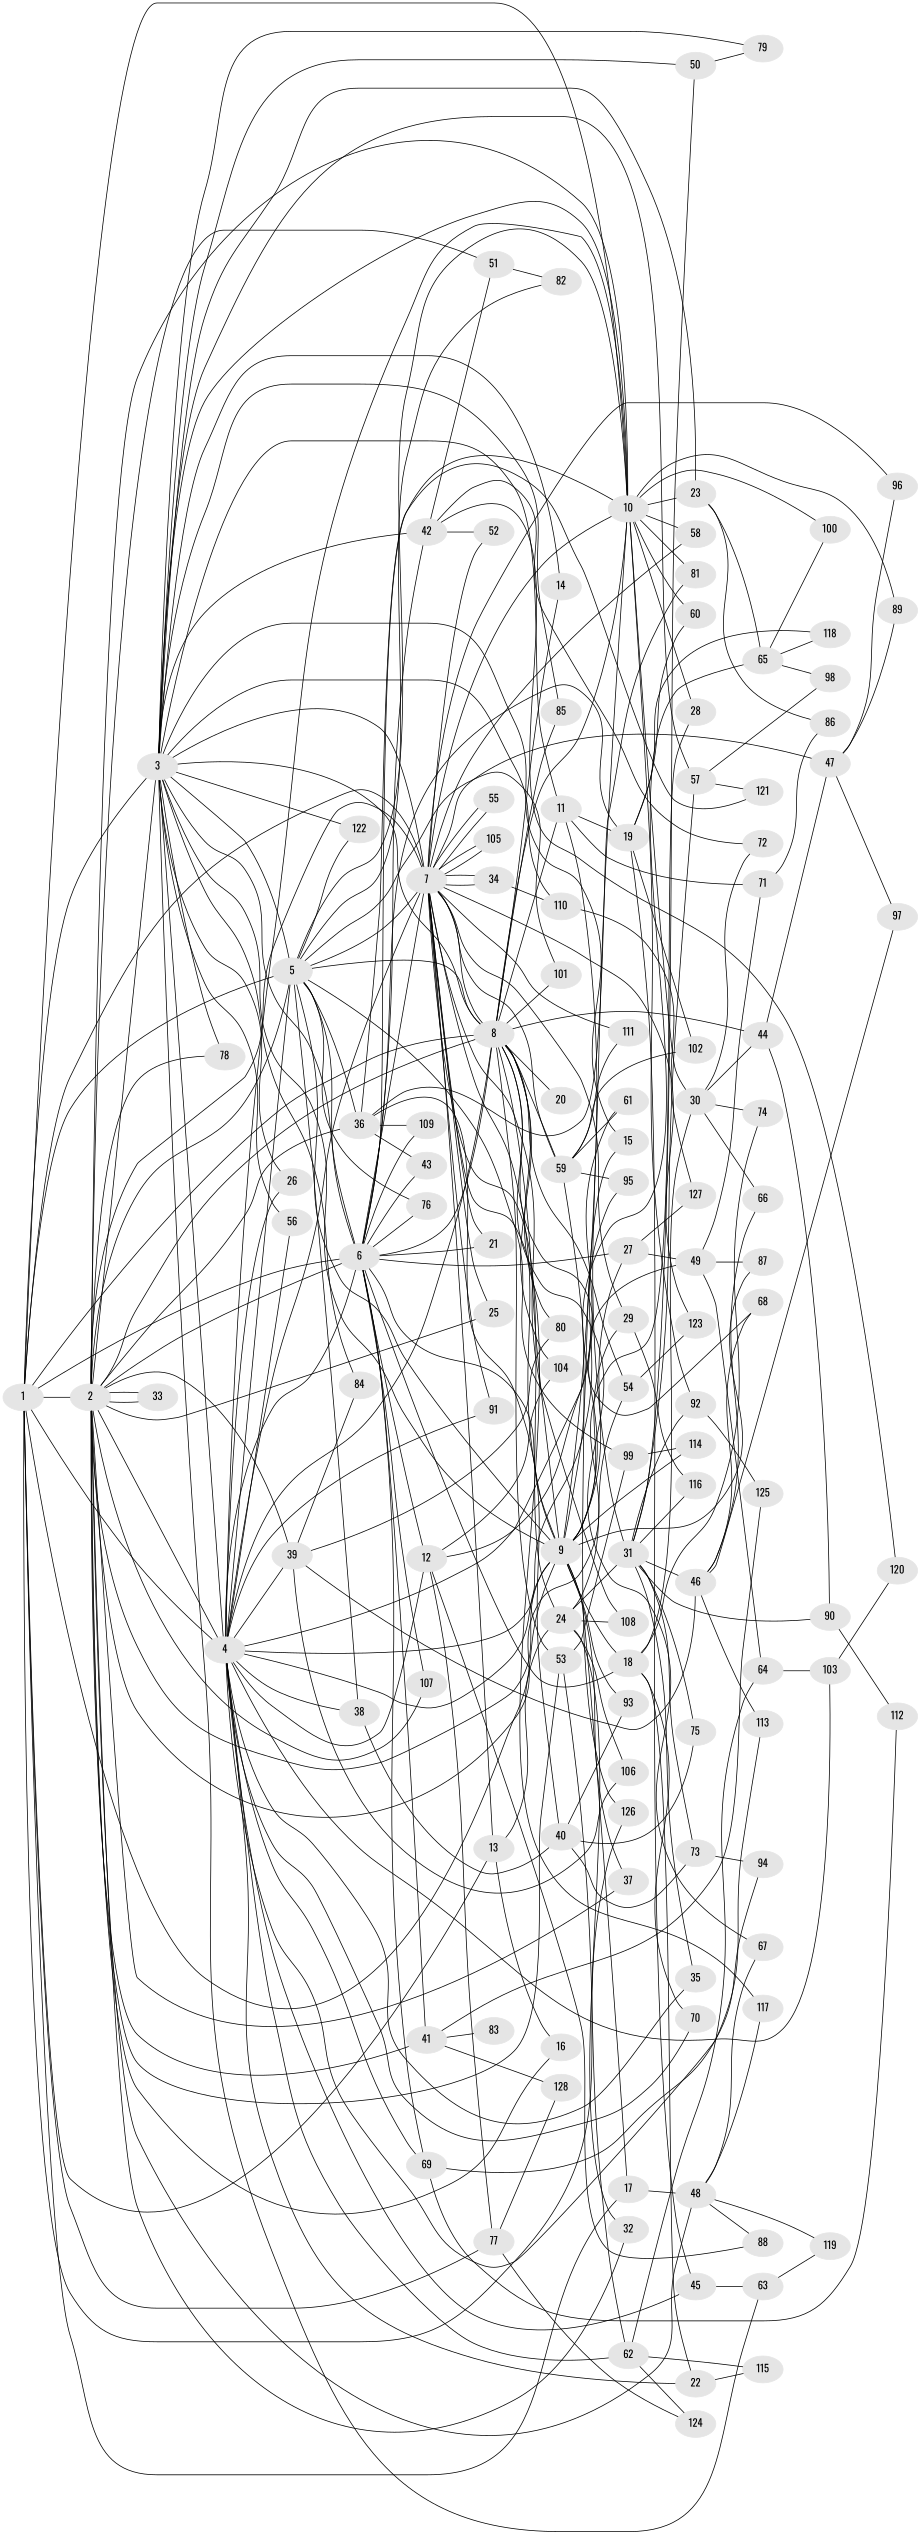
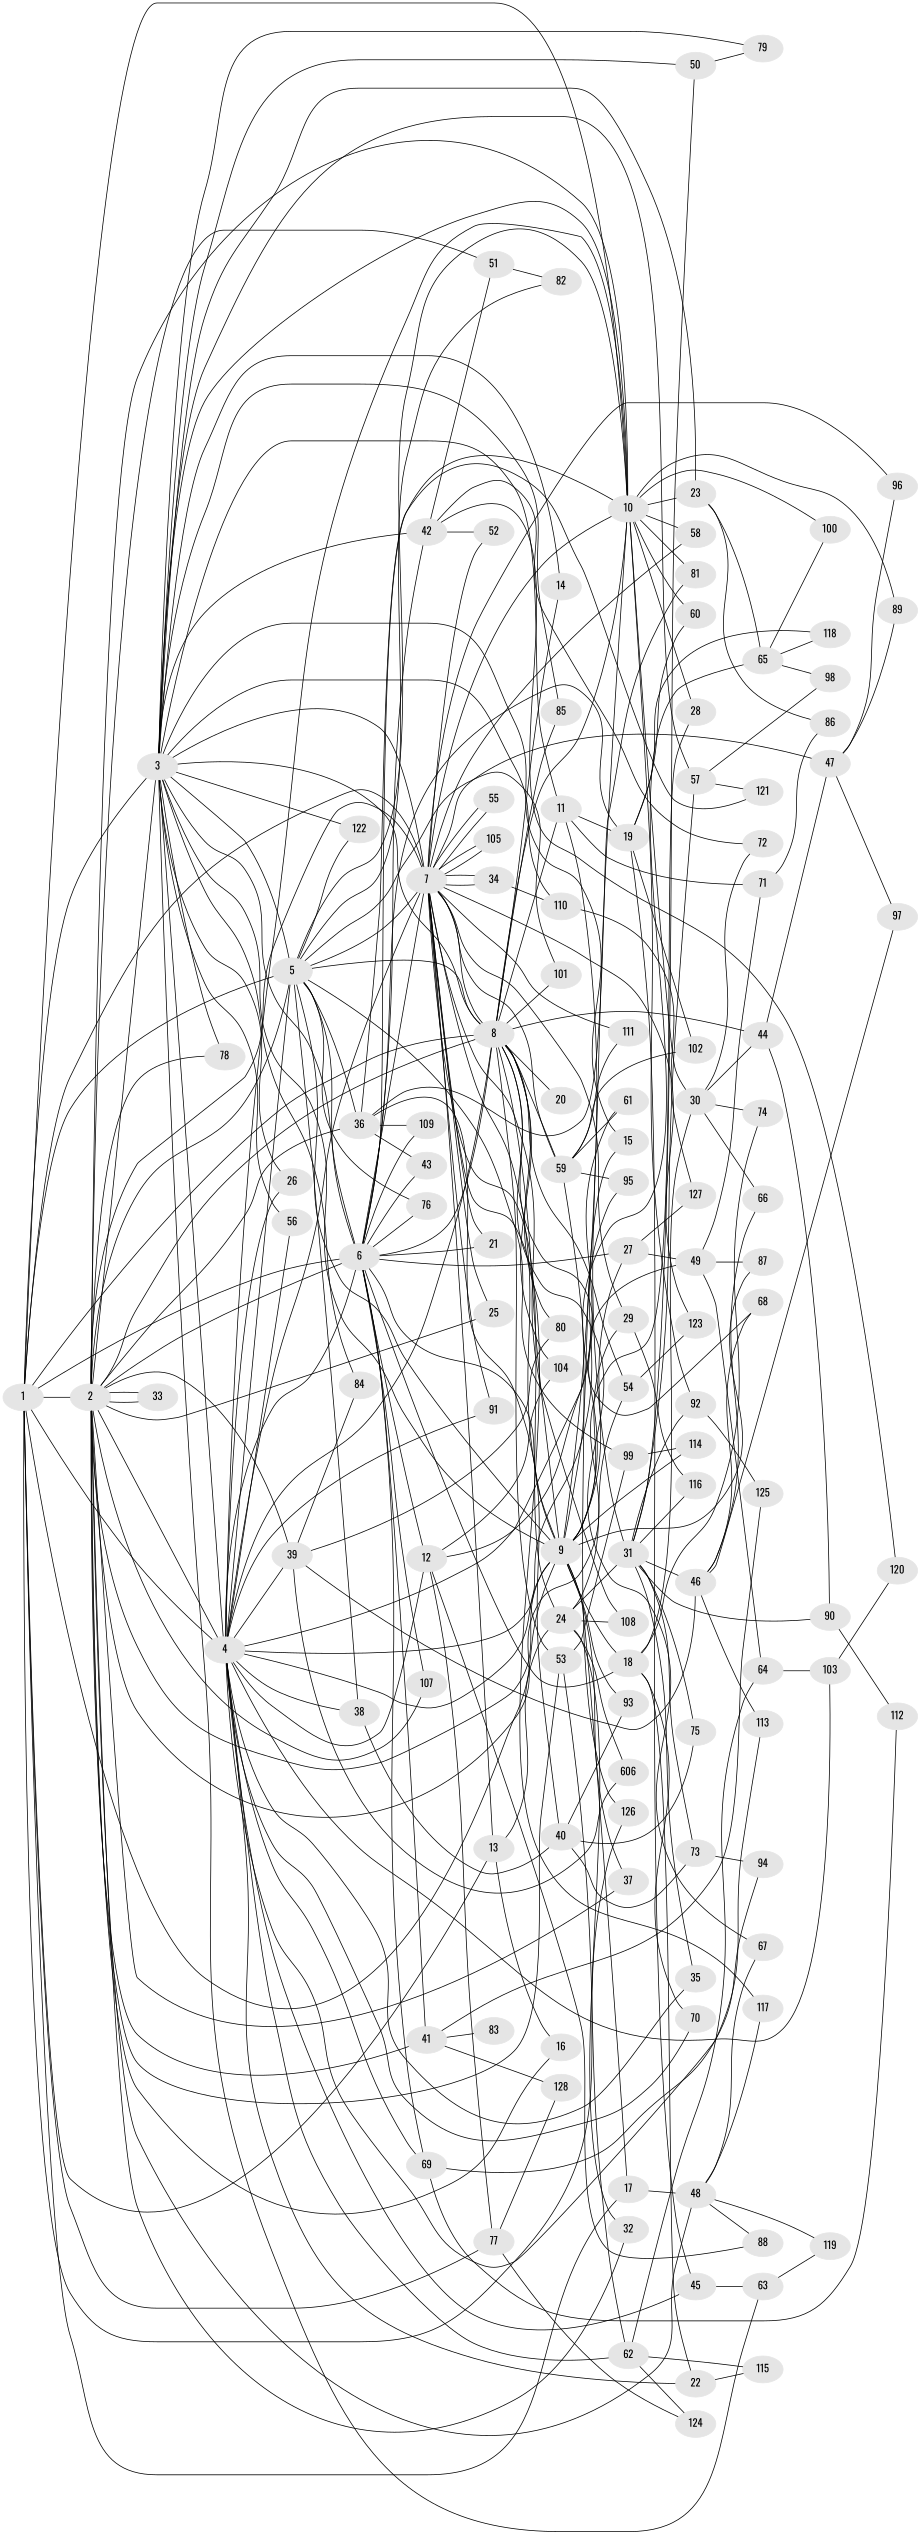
(628, 1772) -> (628, 1772)
